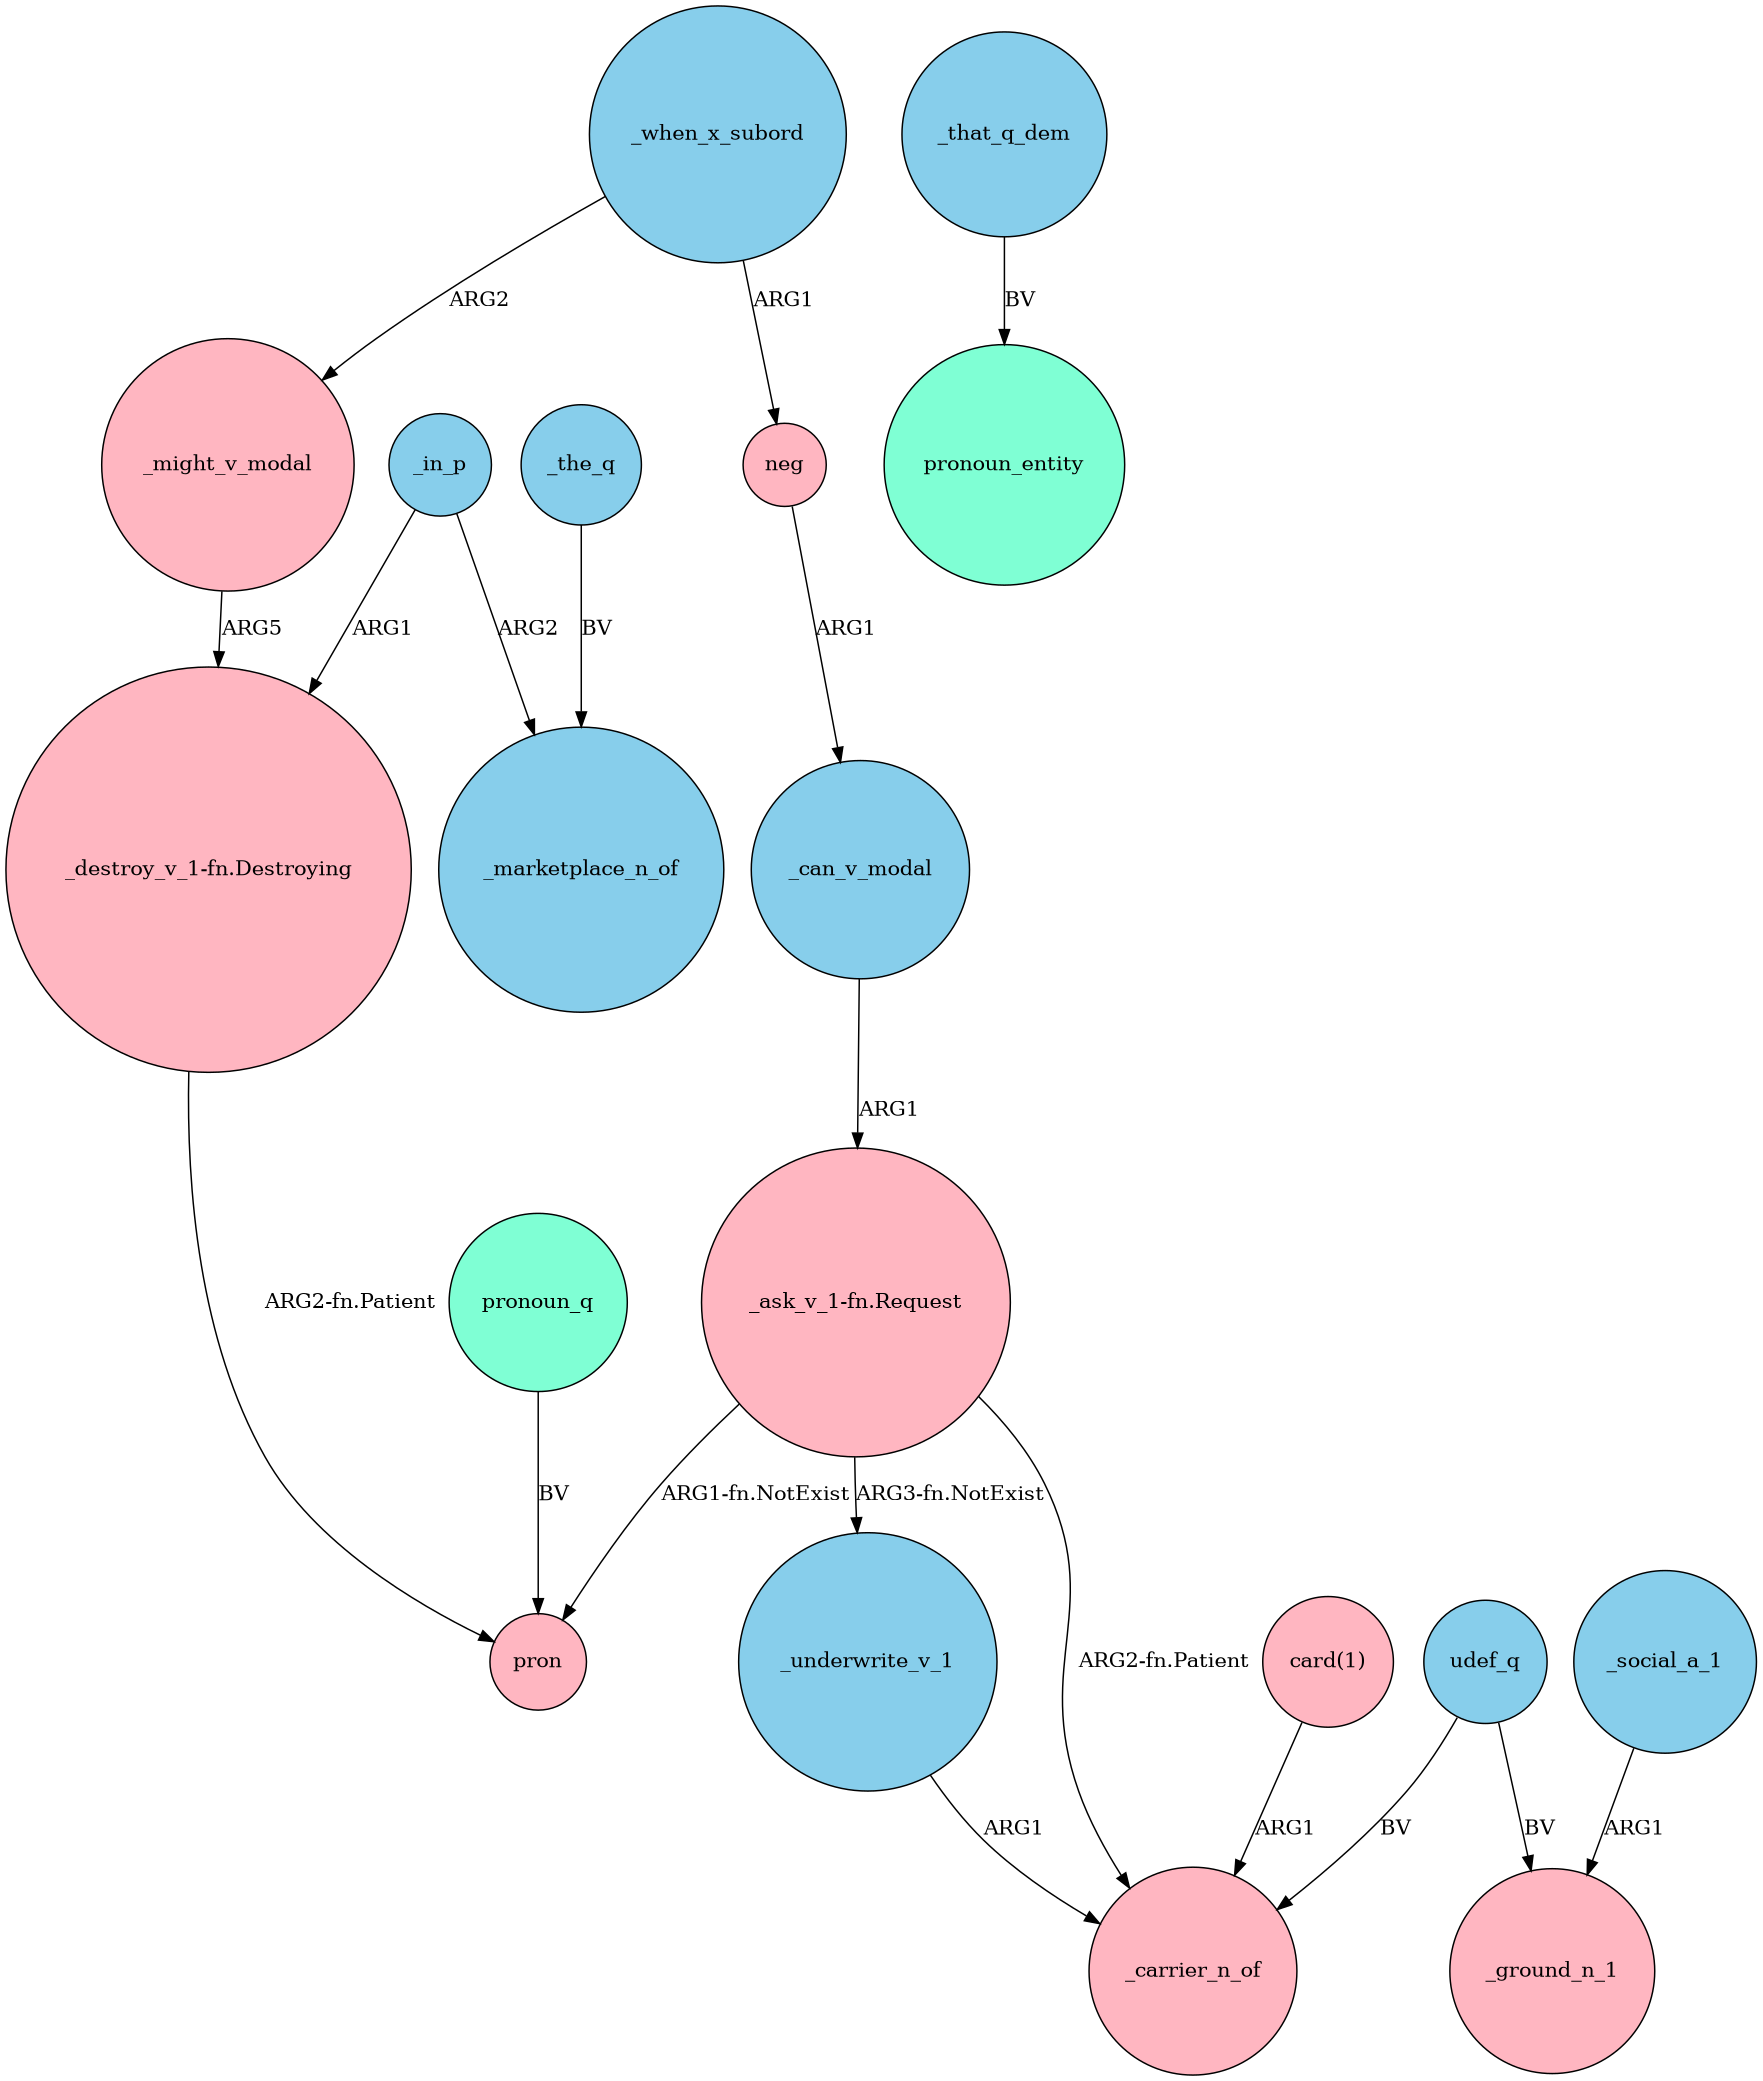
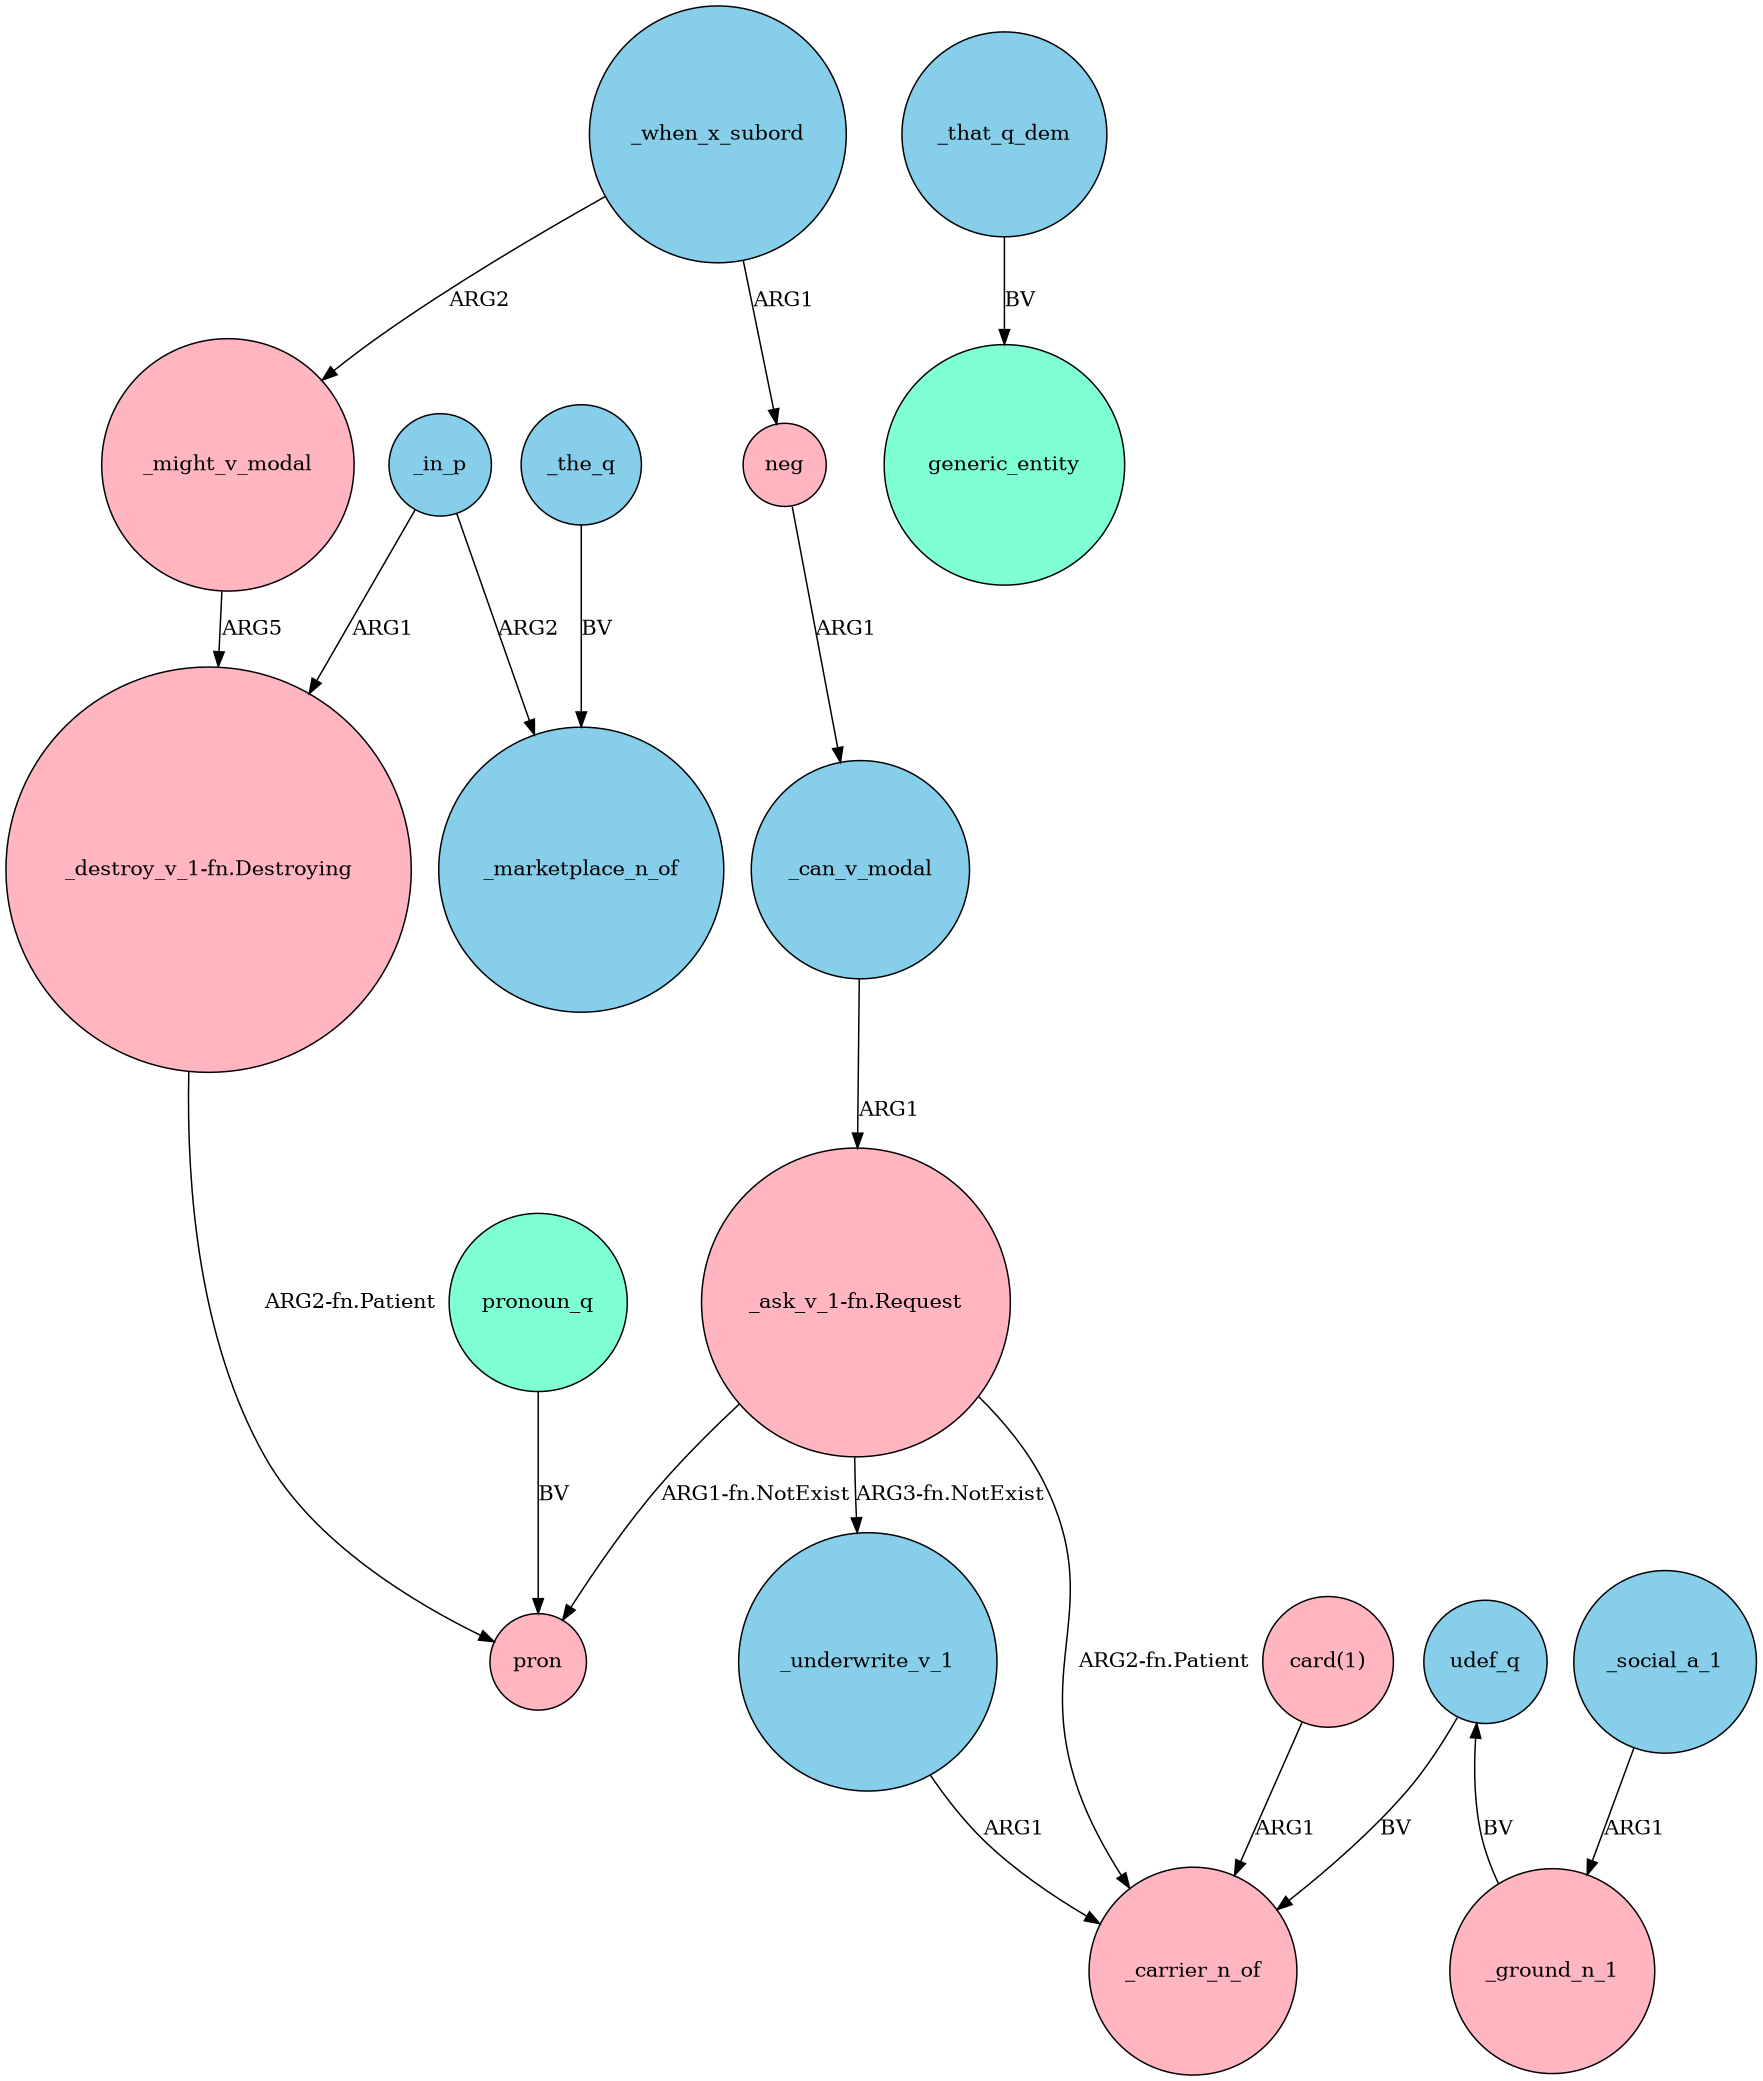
(1004, 465) -> (1004, 465)
(1513, 1790) -> (1477, 1813)
